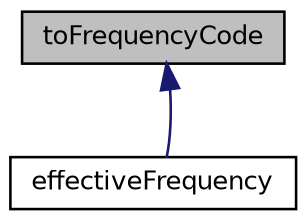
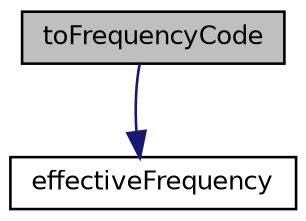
(170, 124) -> (136, 98)
